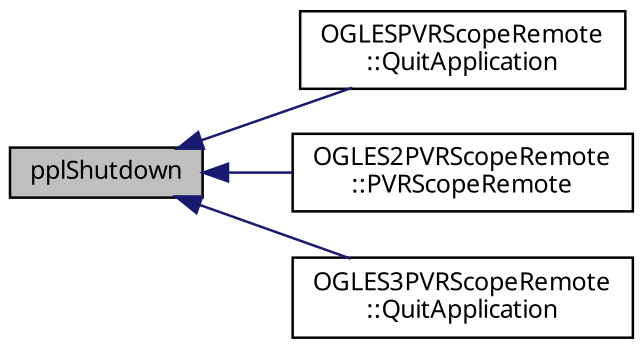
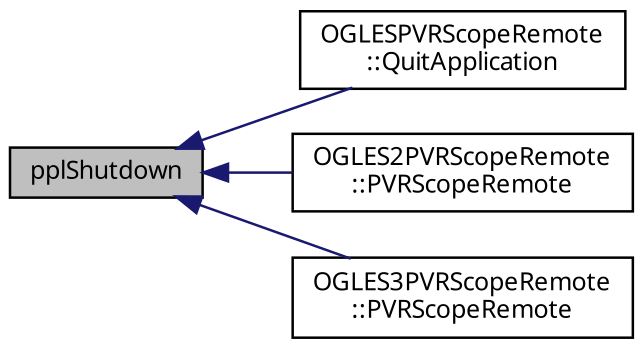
(463, 298) -> (463, 298)
